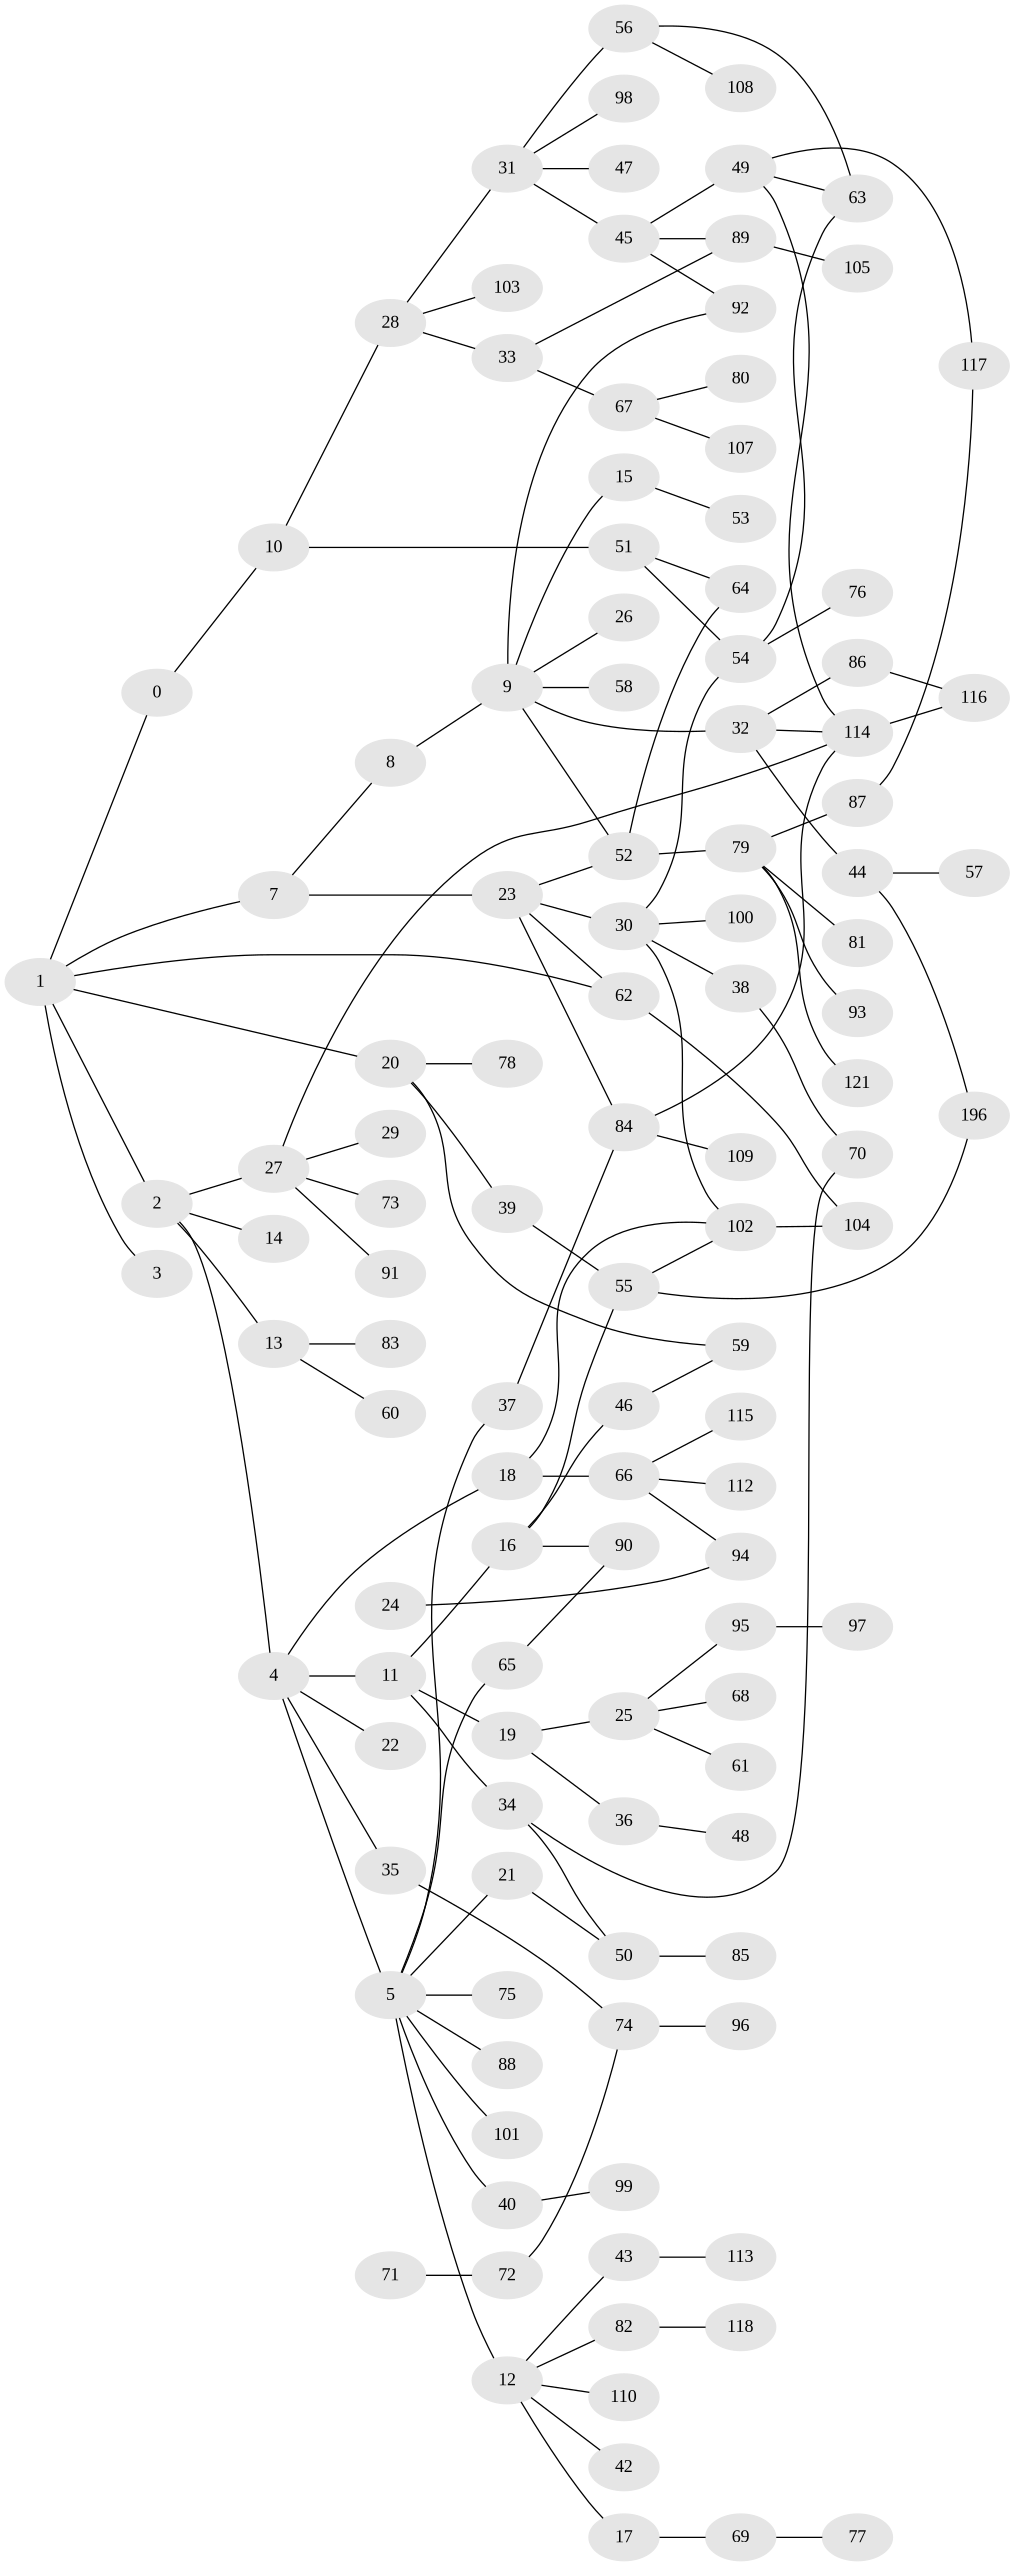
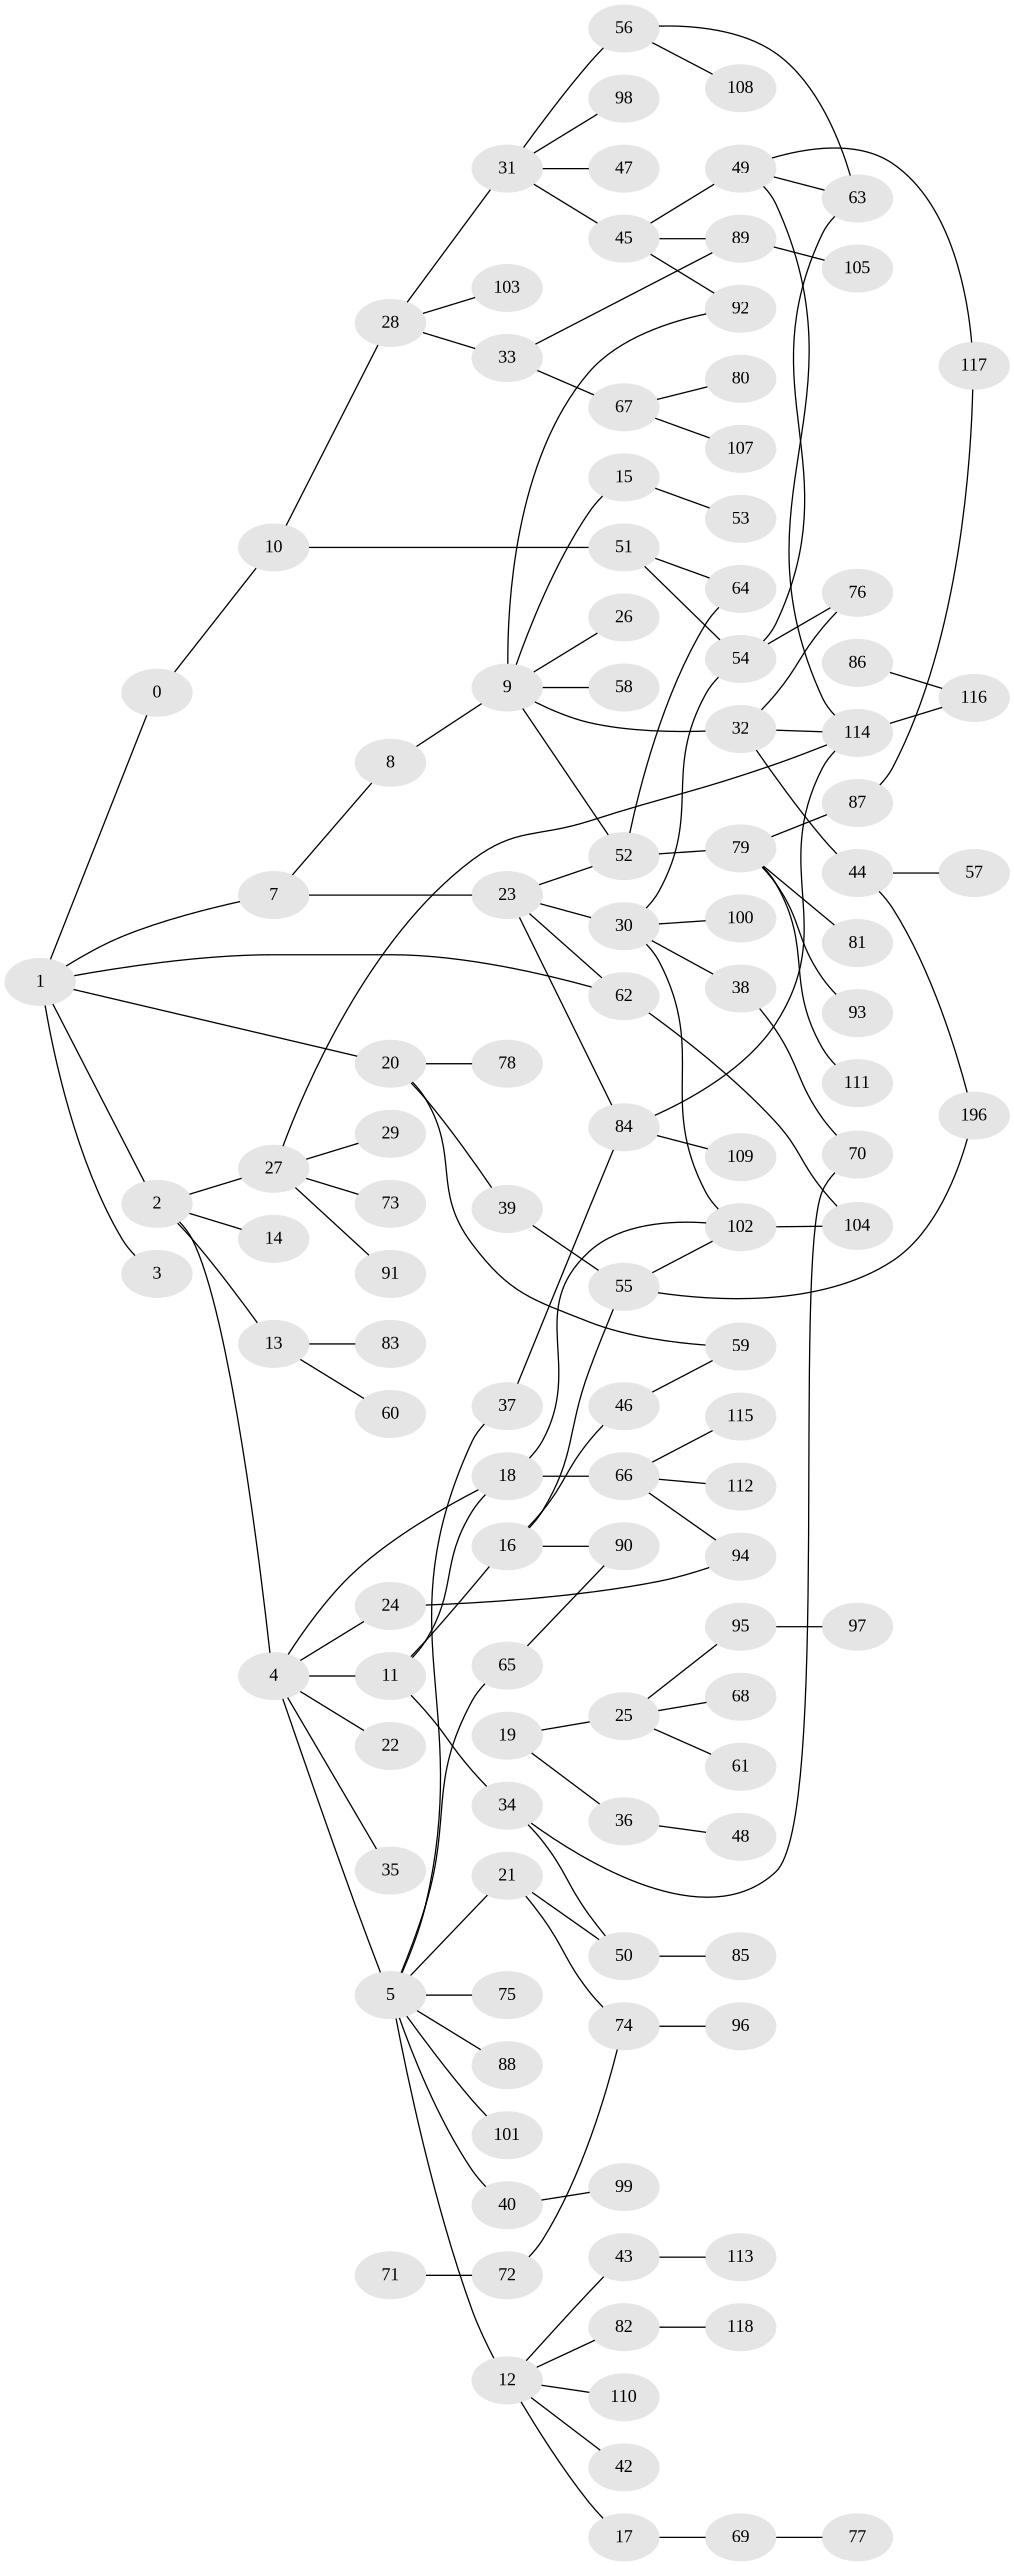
(799, 696) -> (799, 661)
(857, 1083) -> (857, 1083)
none -> (332, 1641)
(449, 1706) -> (449, 1576)
(514, 1941) -> (564, 1952)
